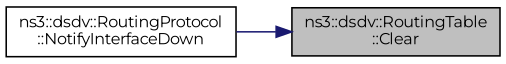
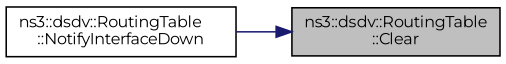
(121, 32) -> (121, 32)
